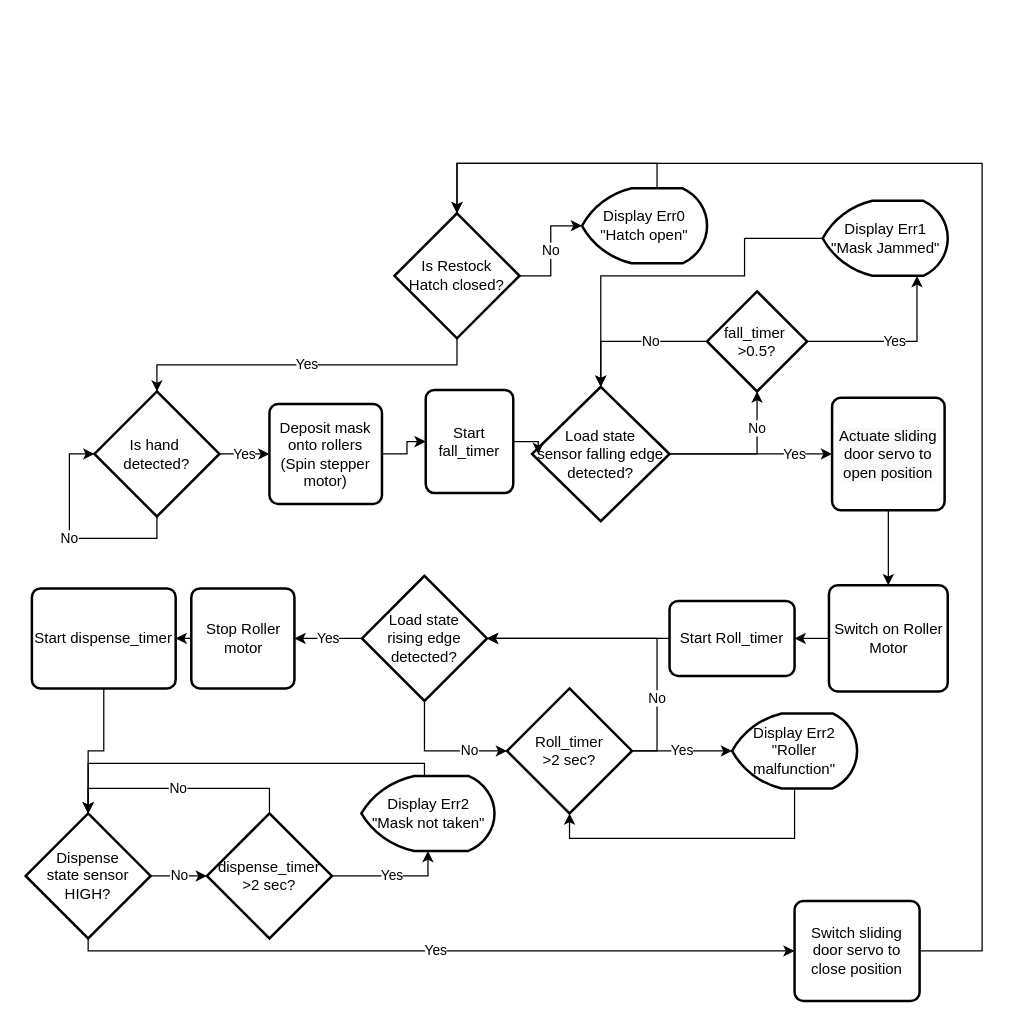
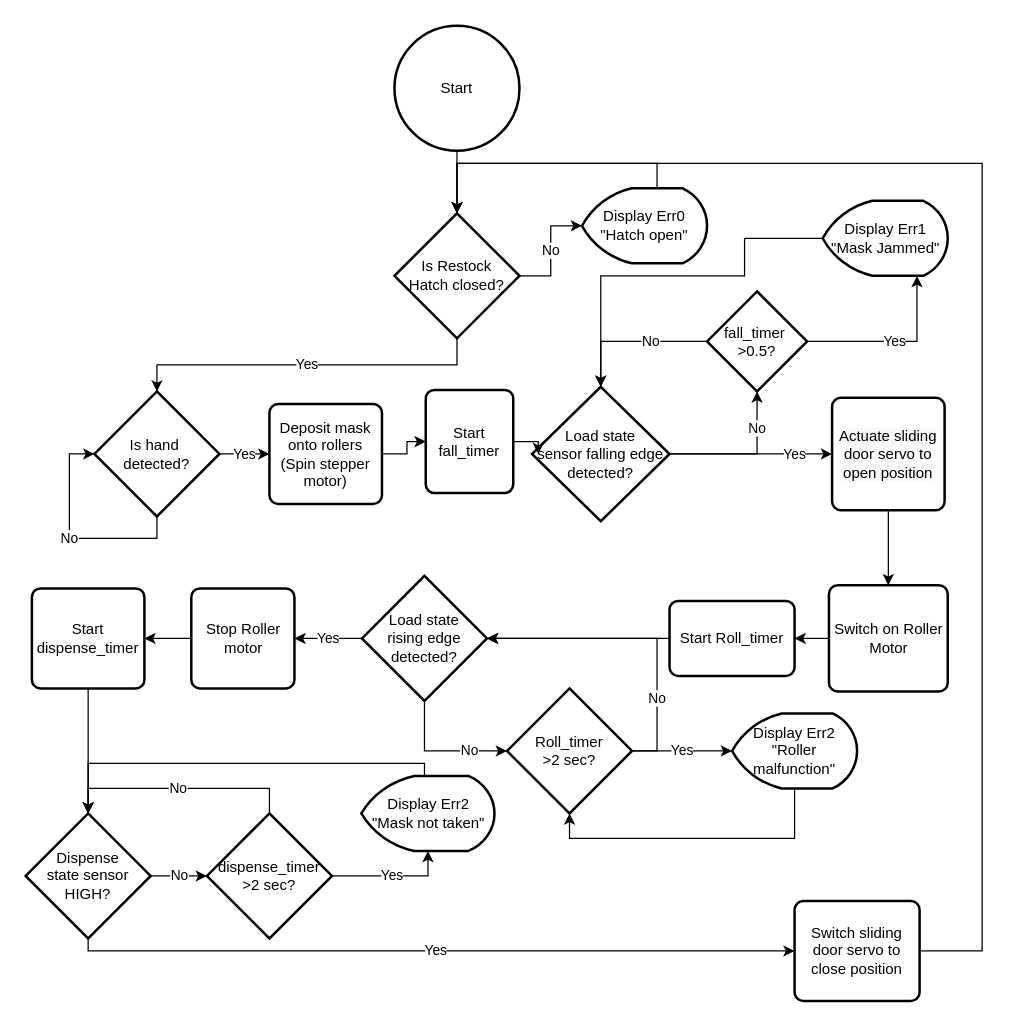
none -> (457, 88)
none -> (457, 155)
(104, 638) -> (88, 638)
